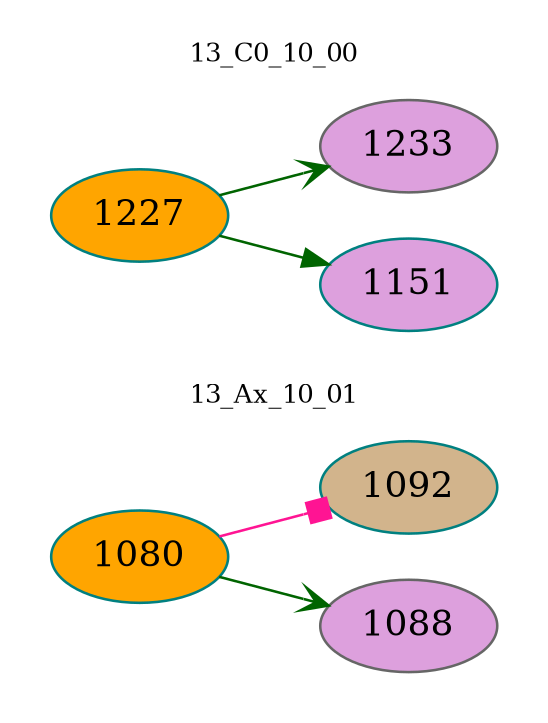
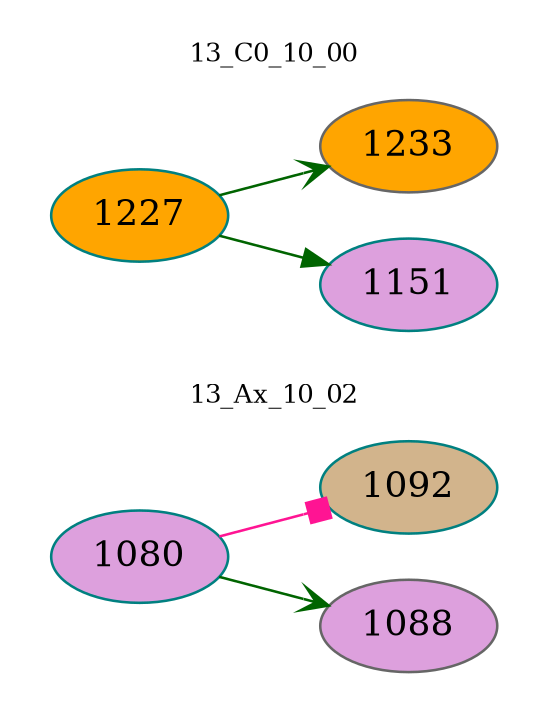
(409, 146) -> (409, 146)
(274, 396) -> (274, 396)
(140, 557) -> (140, 557)
